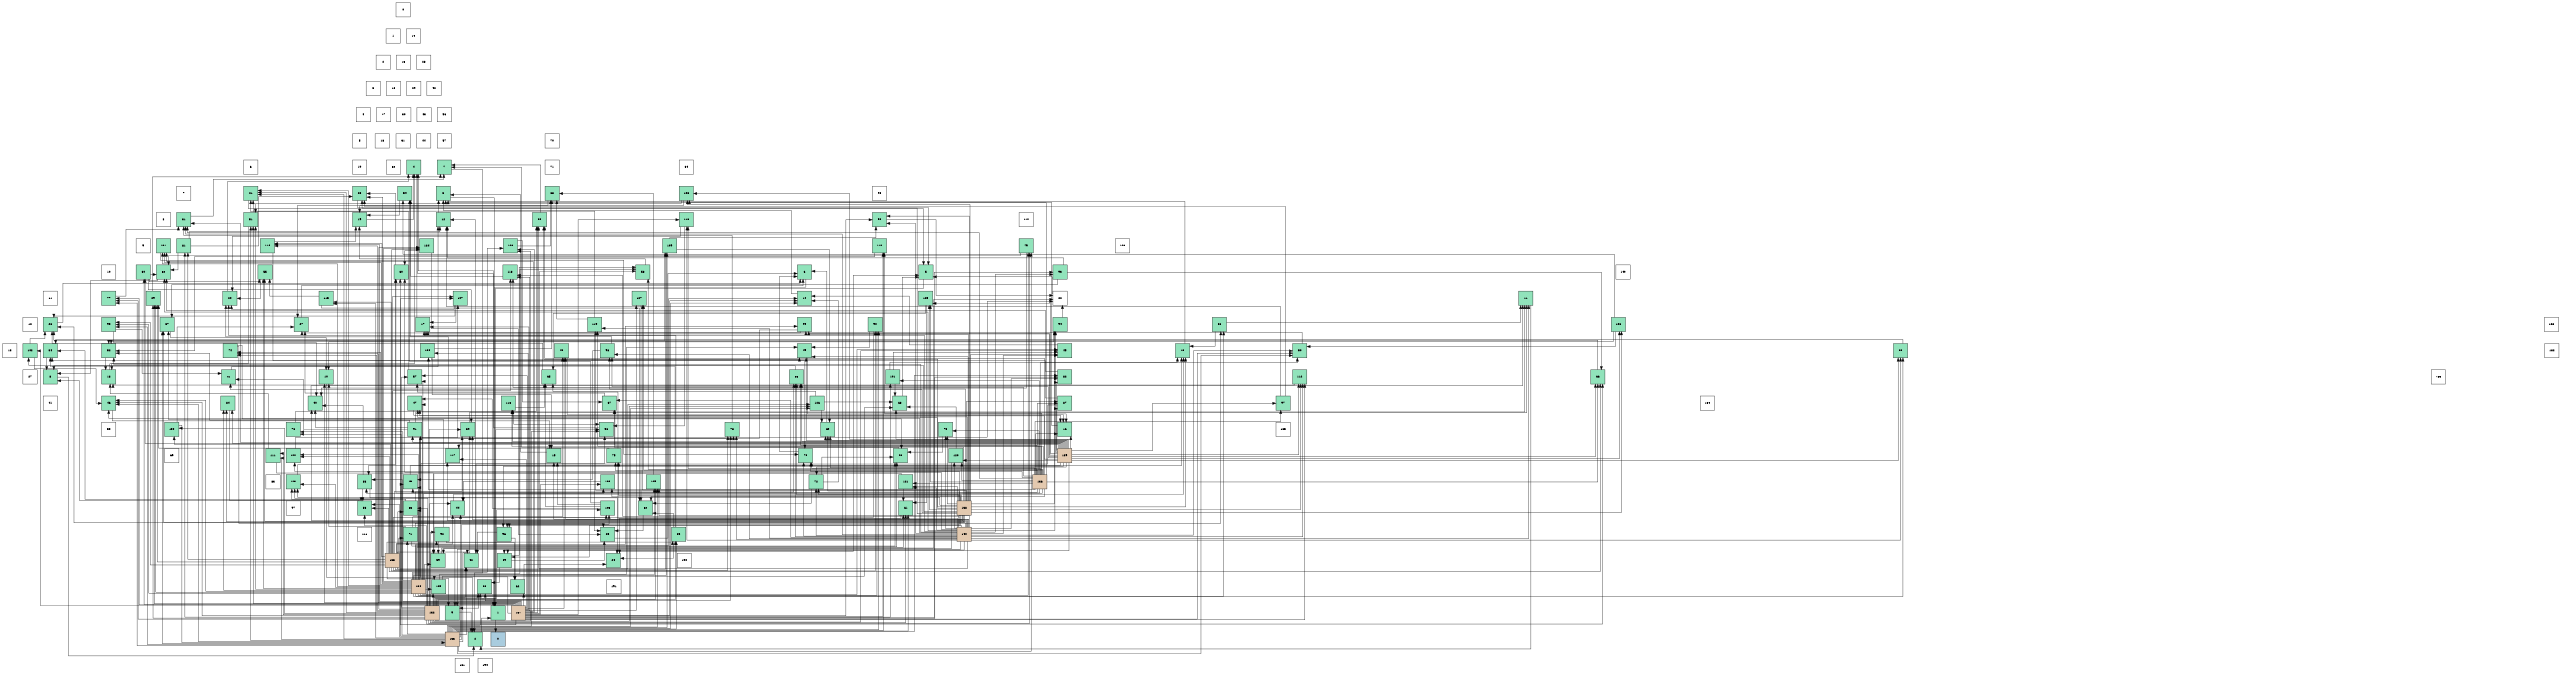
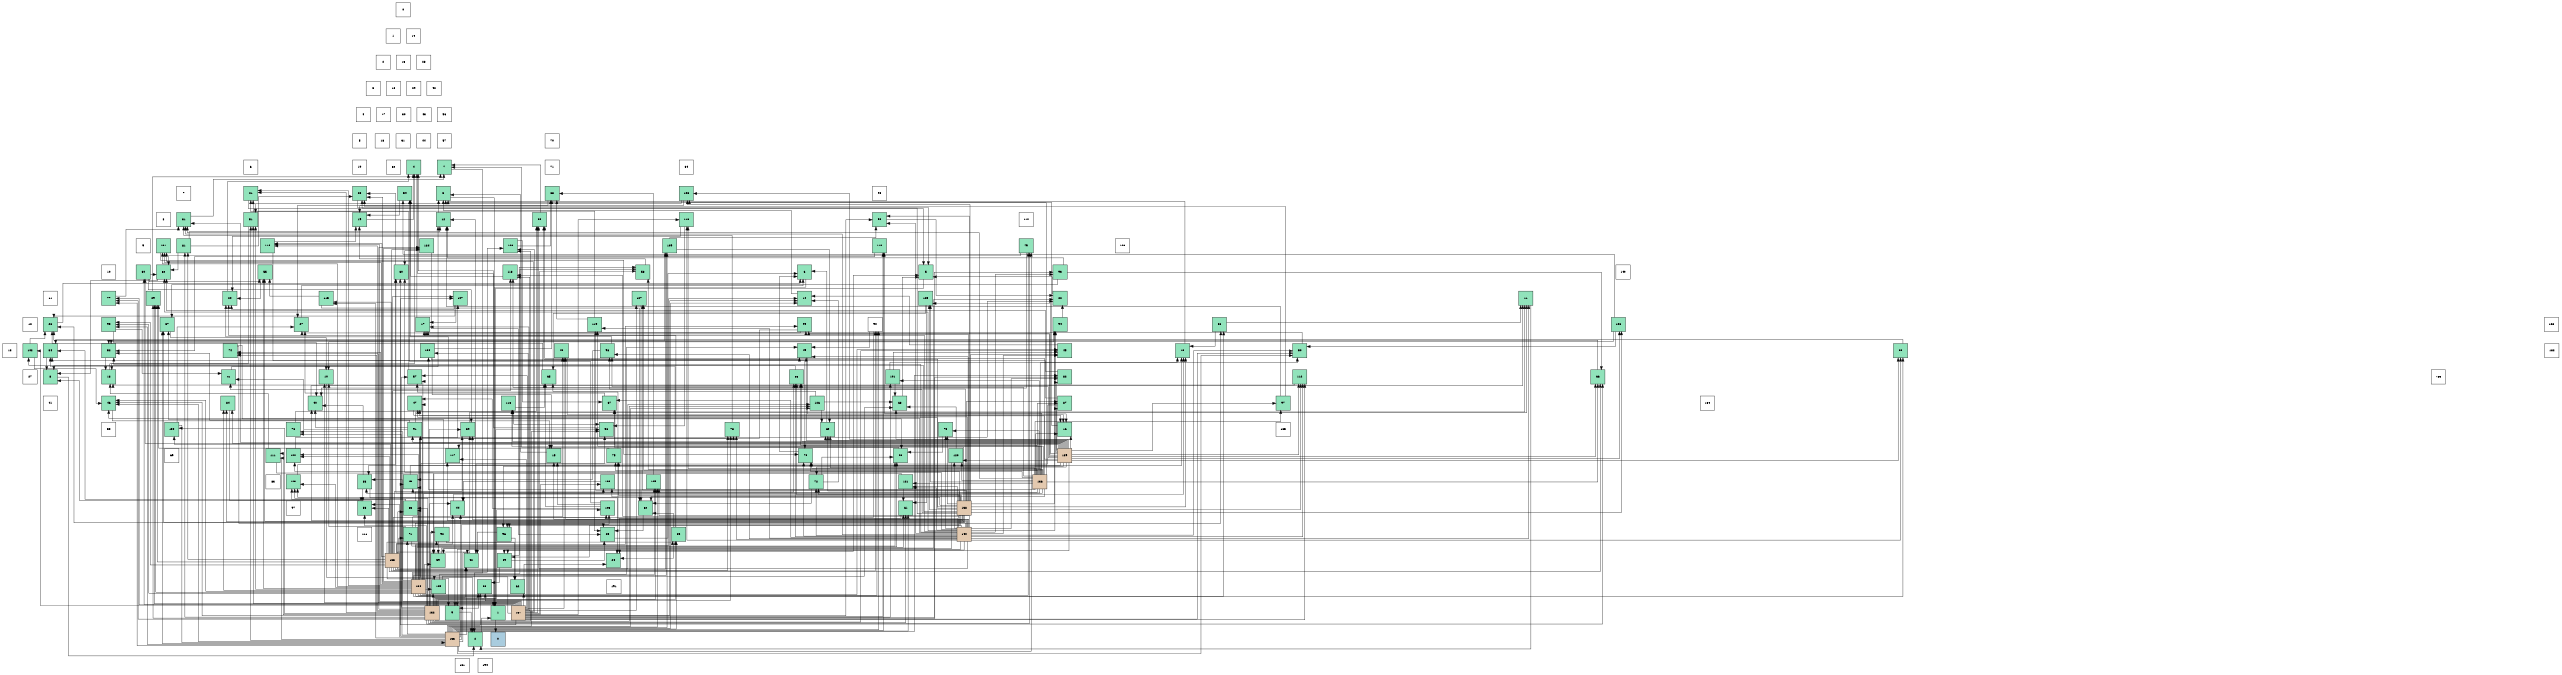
(1060, 298) -> (1060, 298)
(875, 324) -> (875, 324)
(344, 379) -> none
(684, 560) -> none
